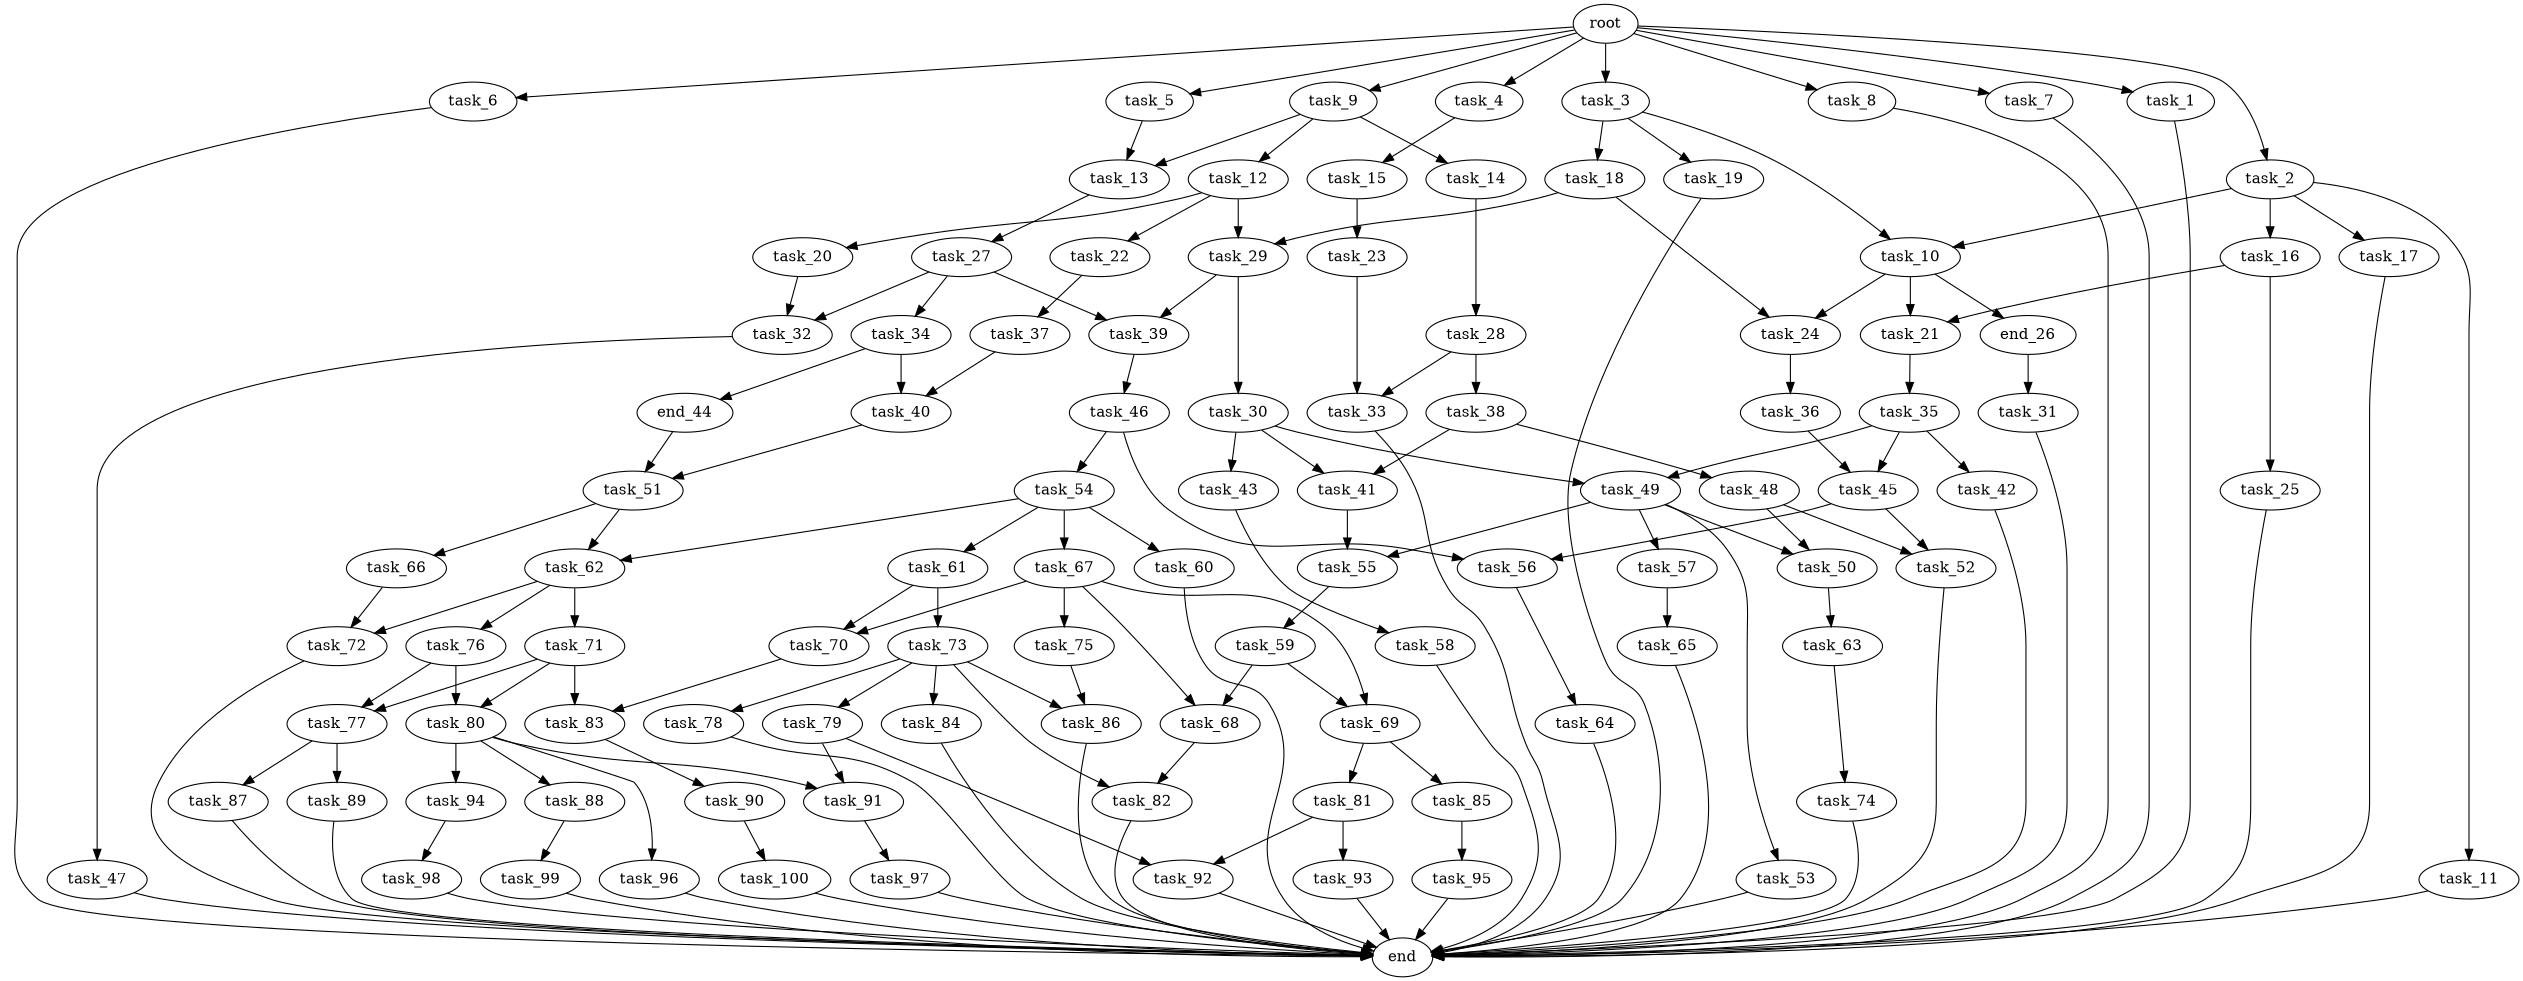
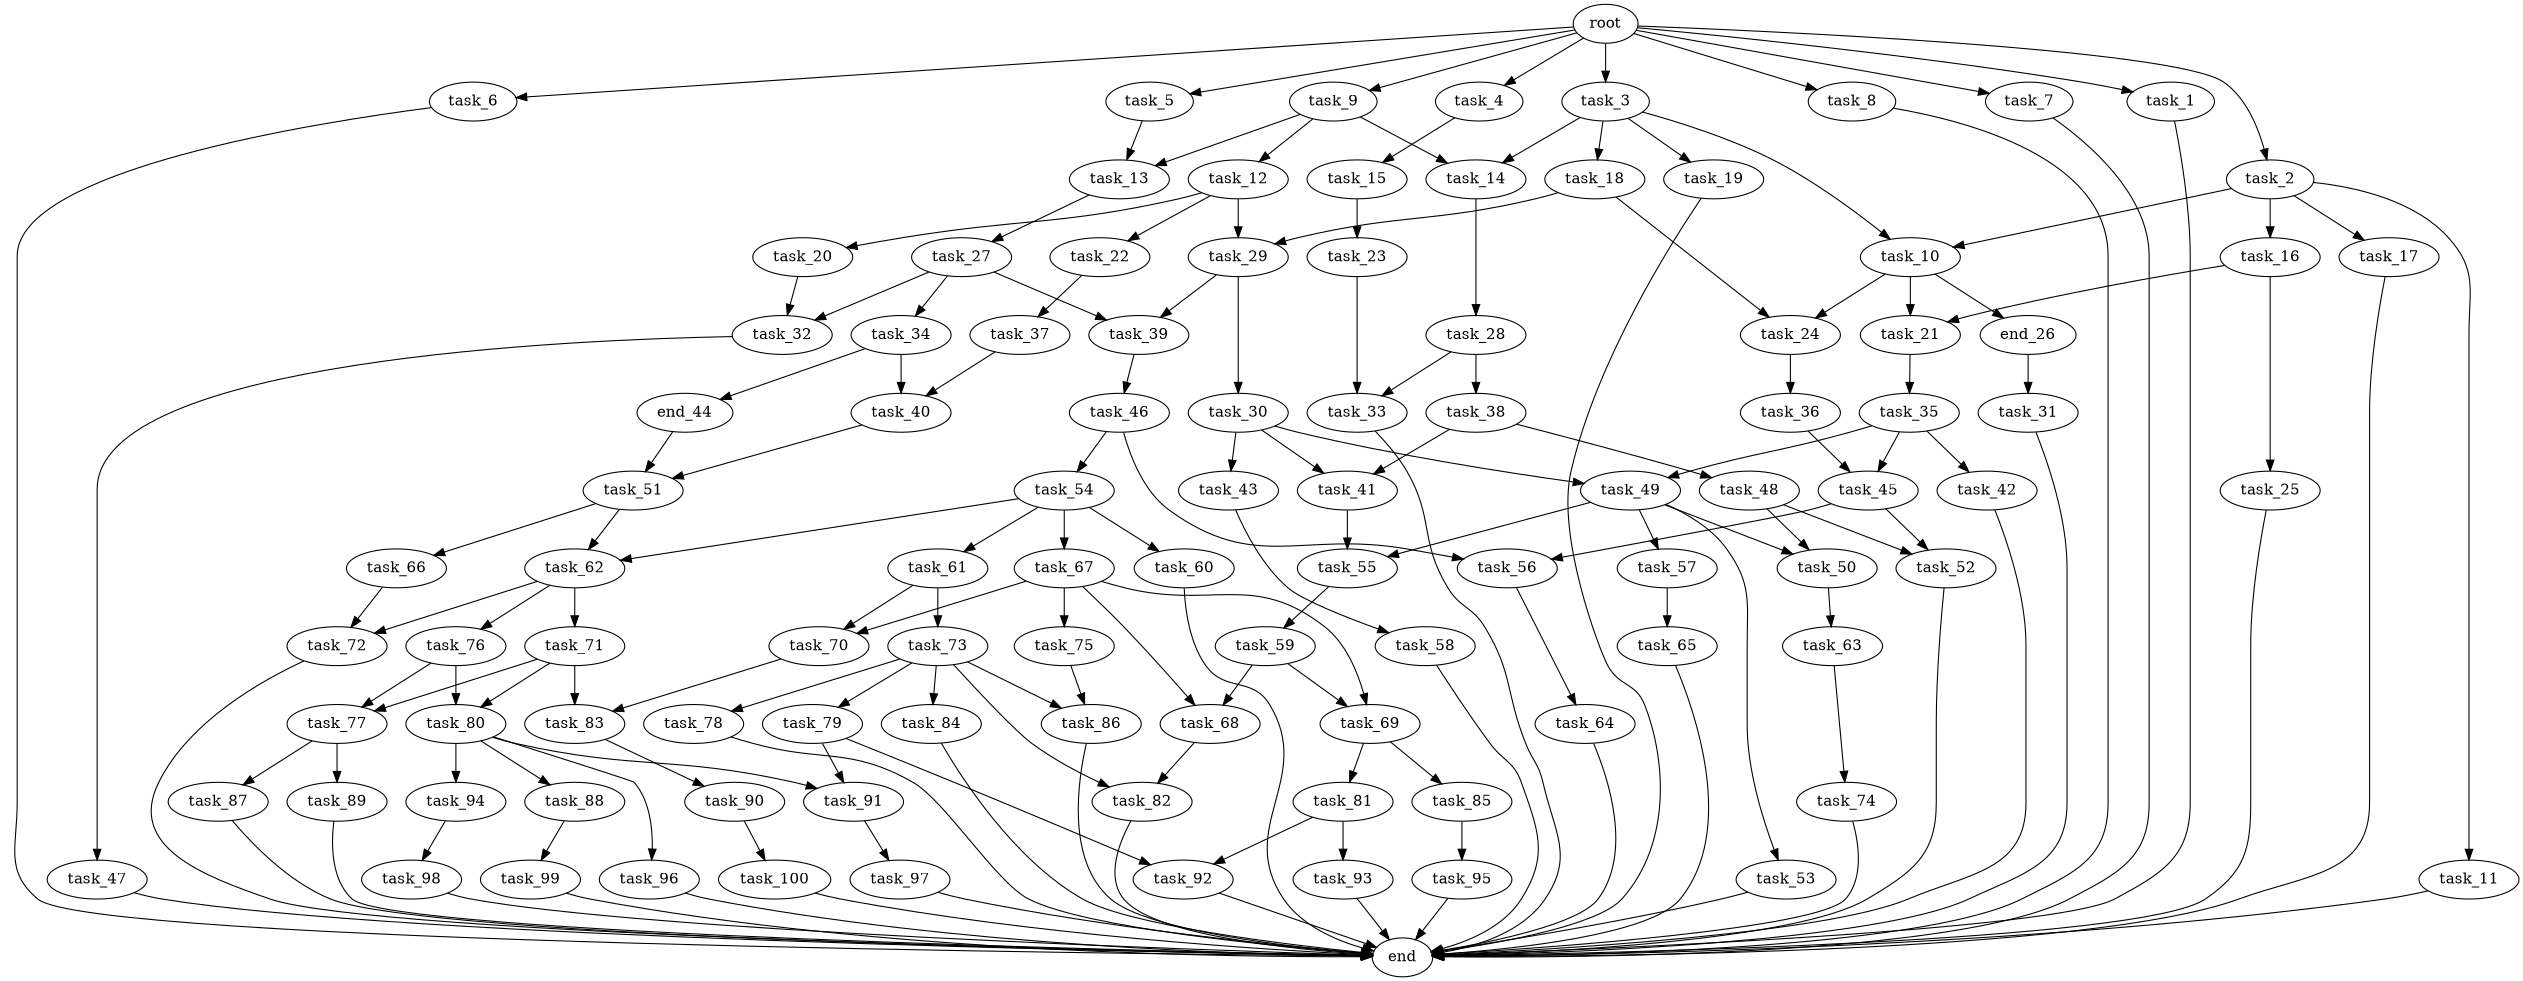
none -> (1546, 137)
